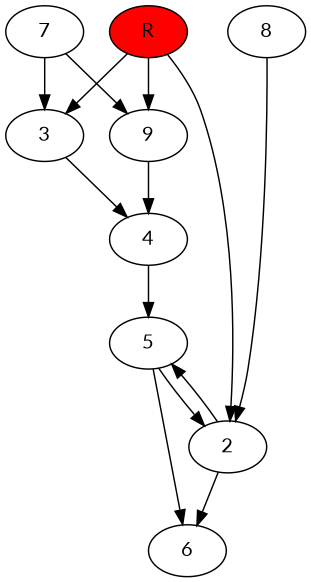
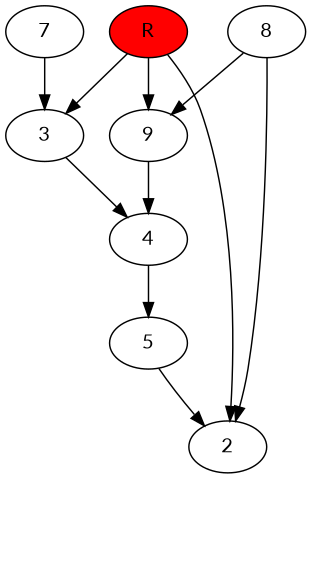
(90, 77) -> (213, 79)
(200, 398) -> none
(187, 551) -> none
